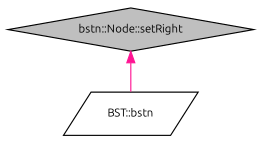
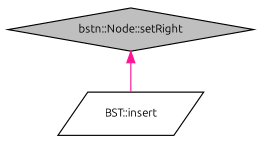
(131, 114) -> (131, 114)
